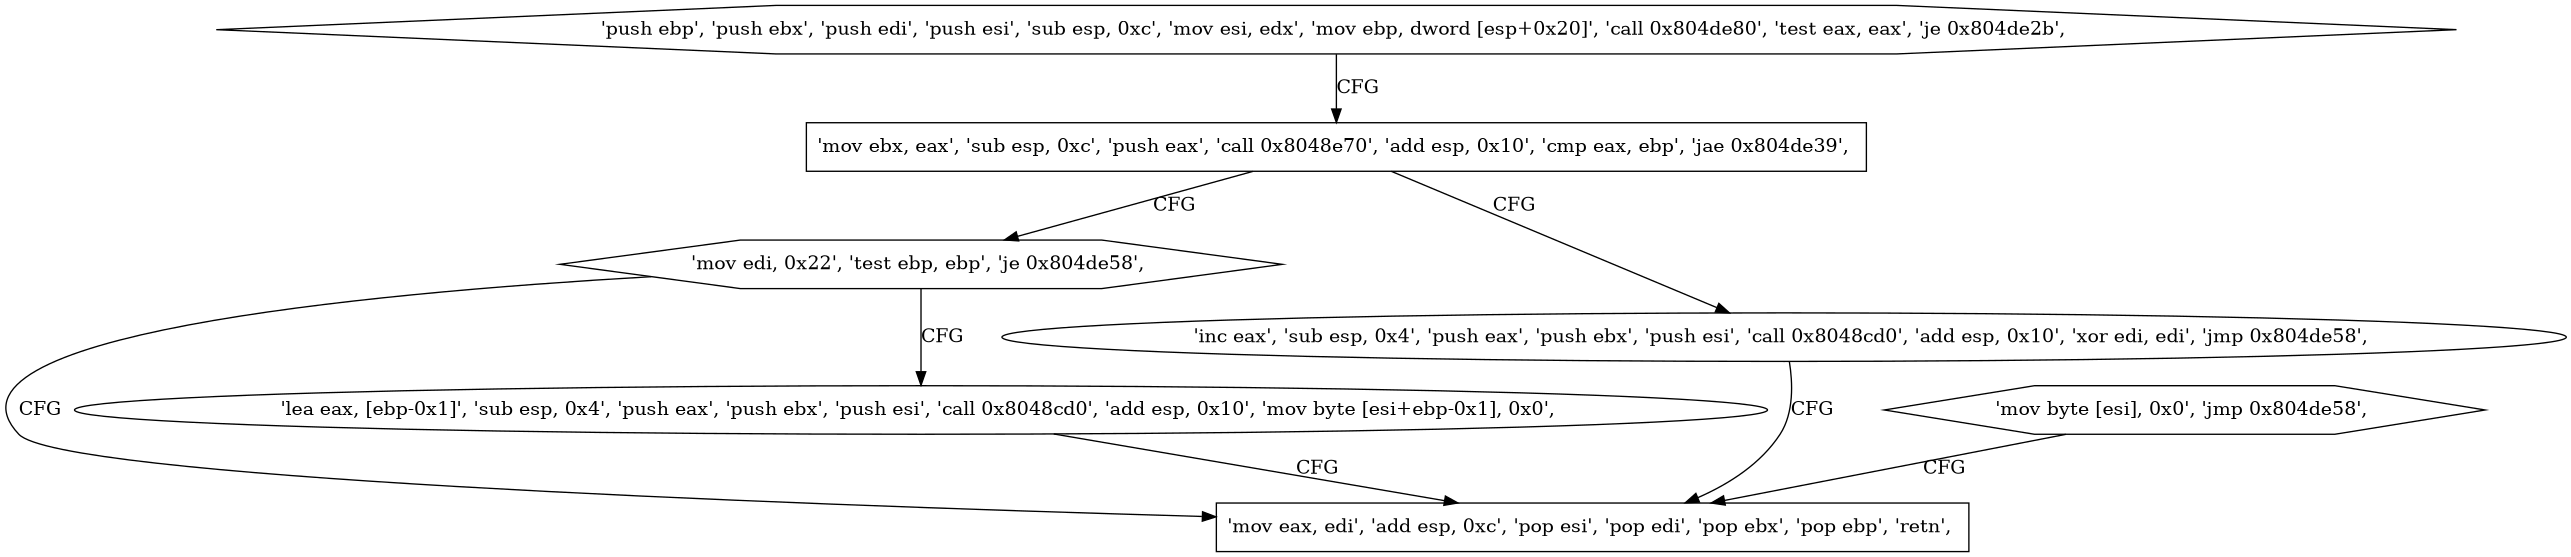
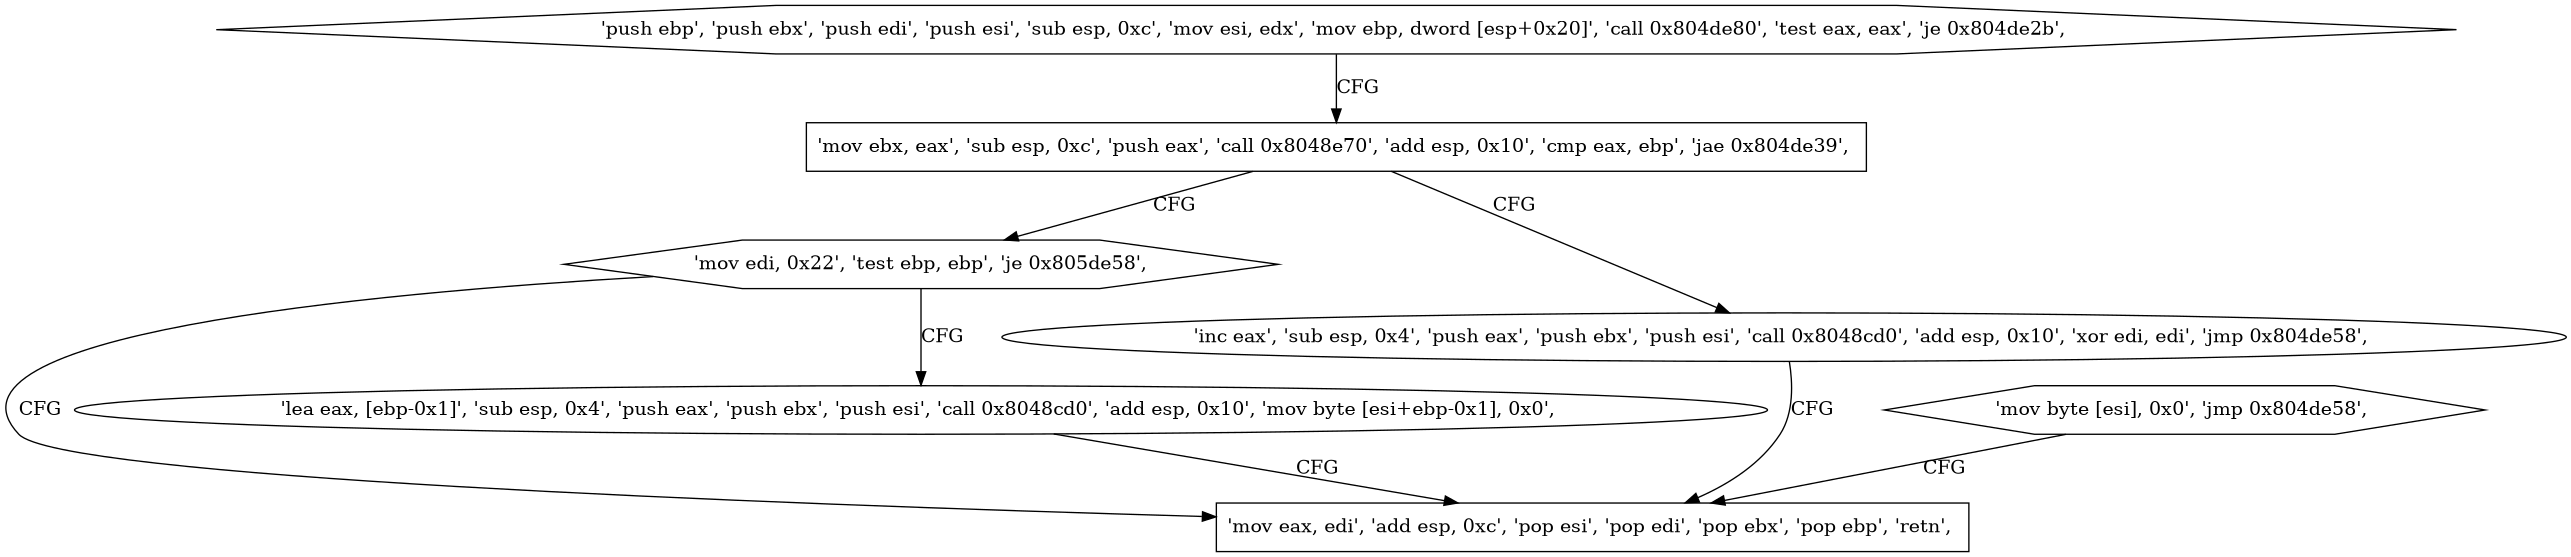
(921, 264) -> (921, 264)
